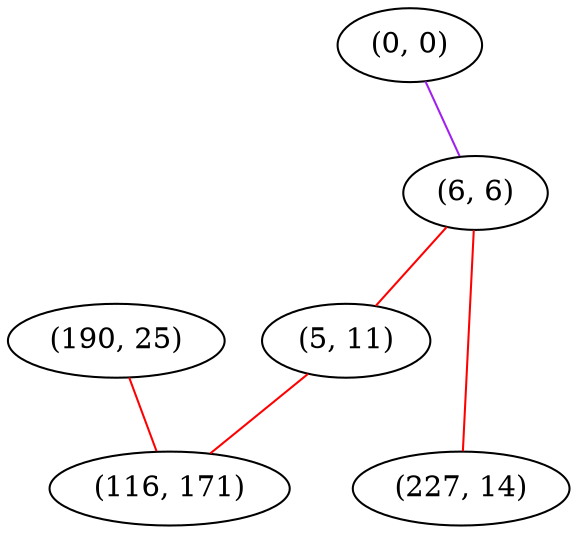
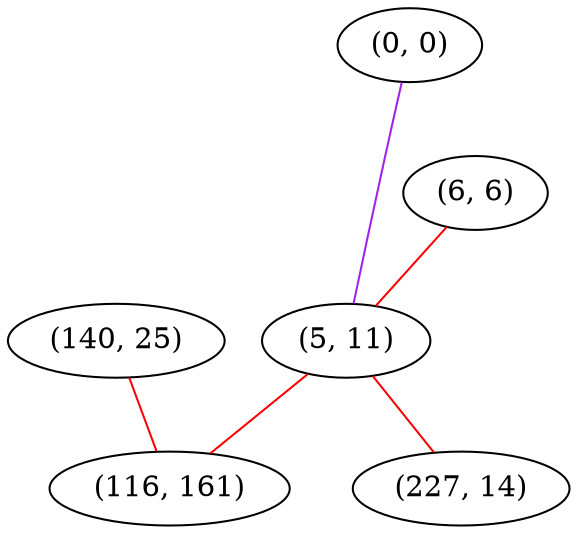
(442, 119) -> (377, 193)
(116, 341) -> (116, 341)
(468, 341) -> (403, 414)
(170, 489) -> (170, 489)
